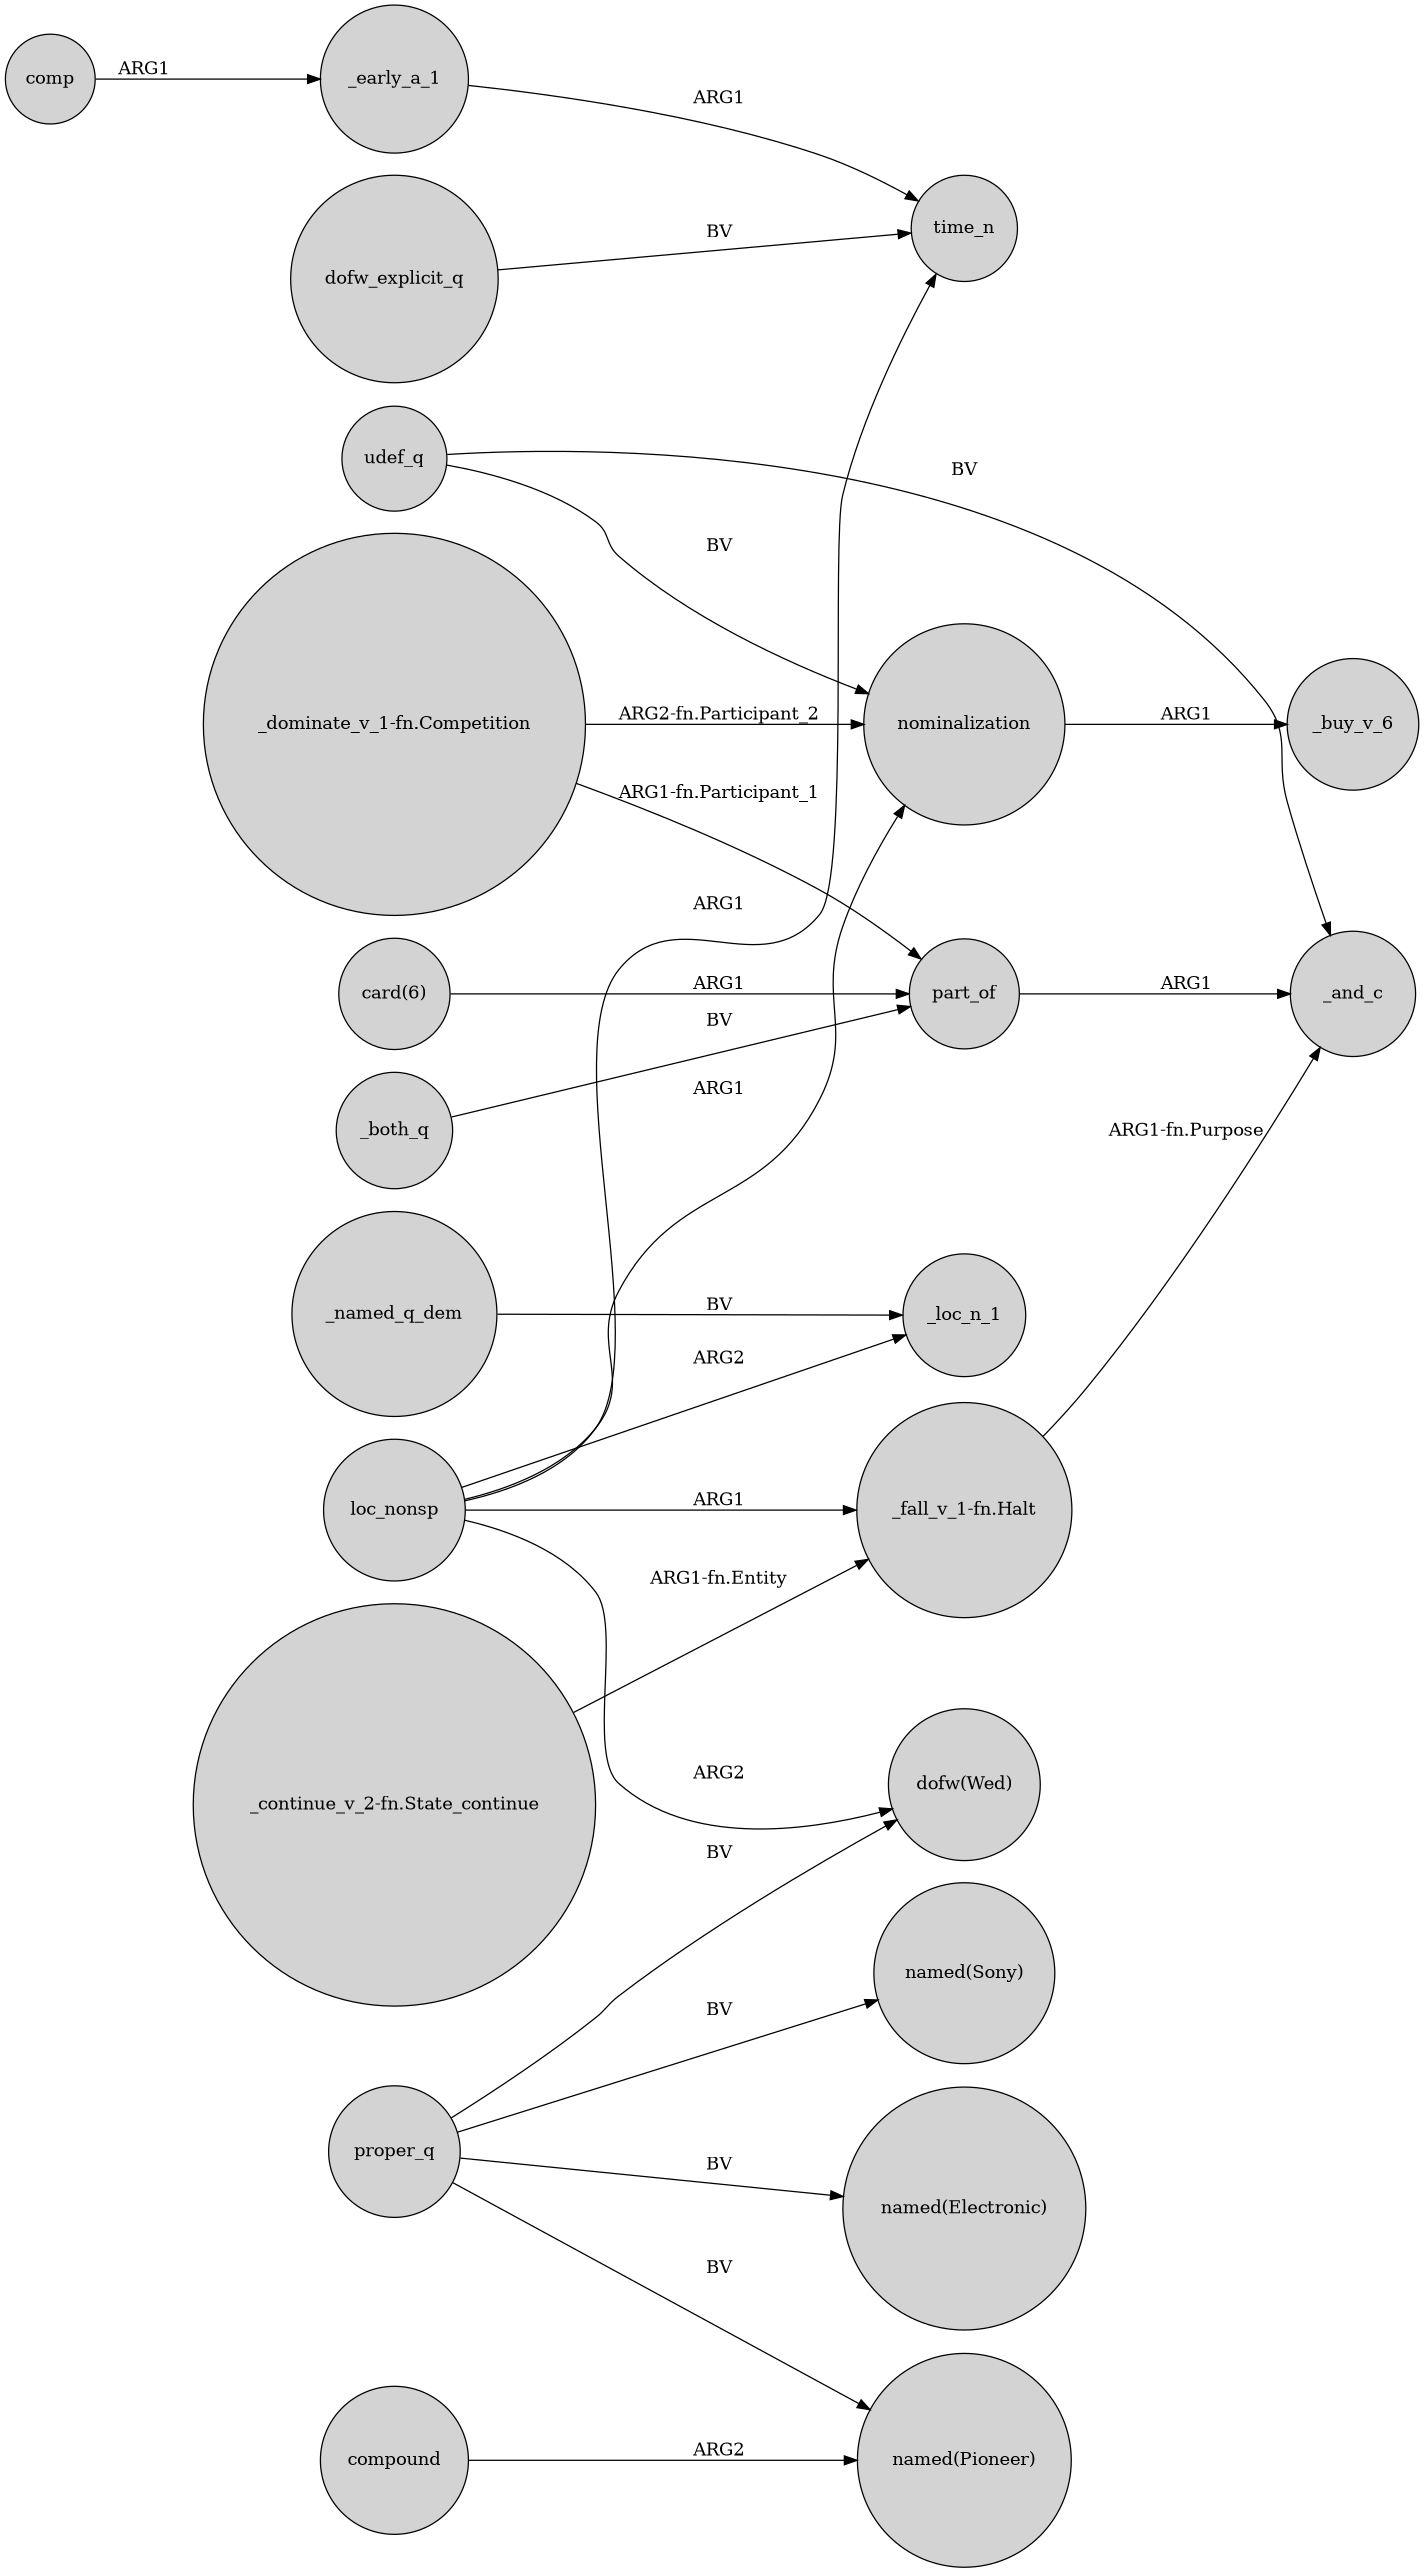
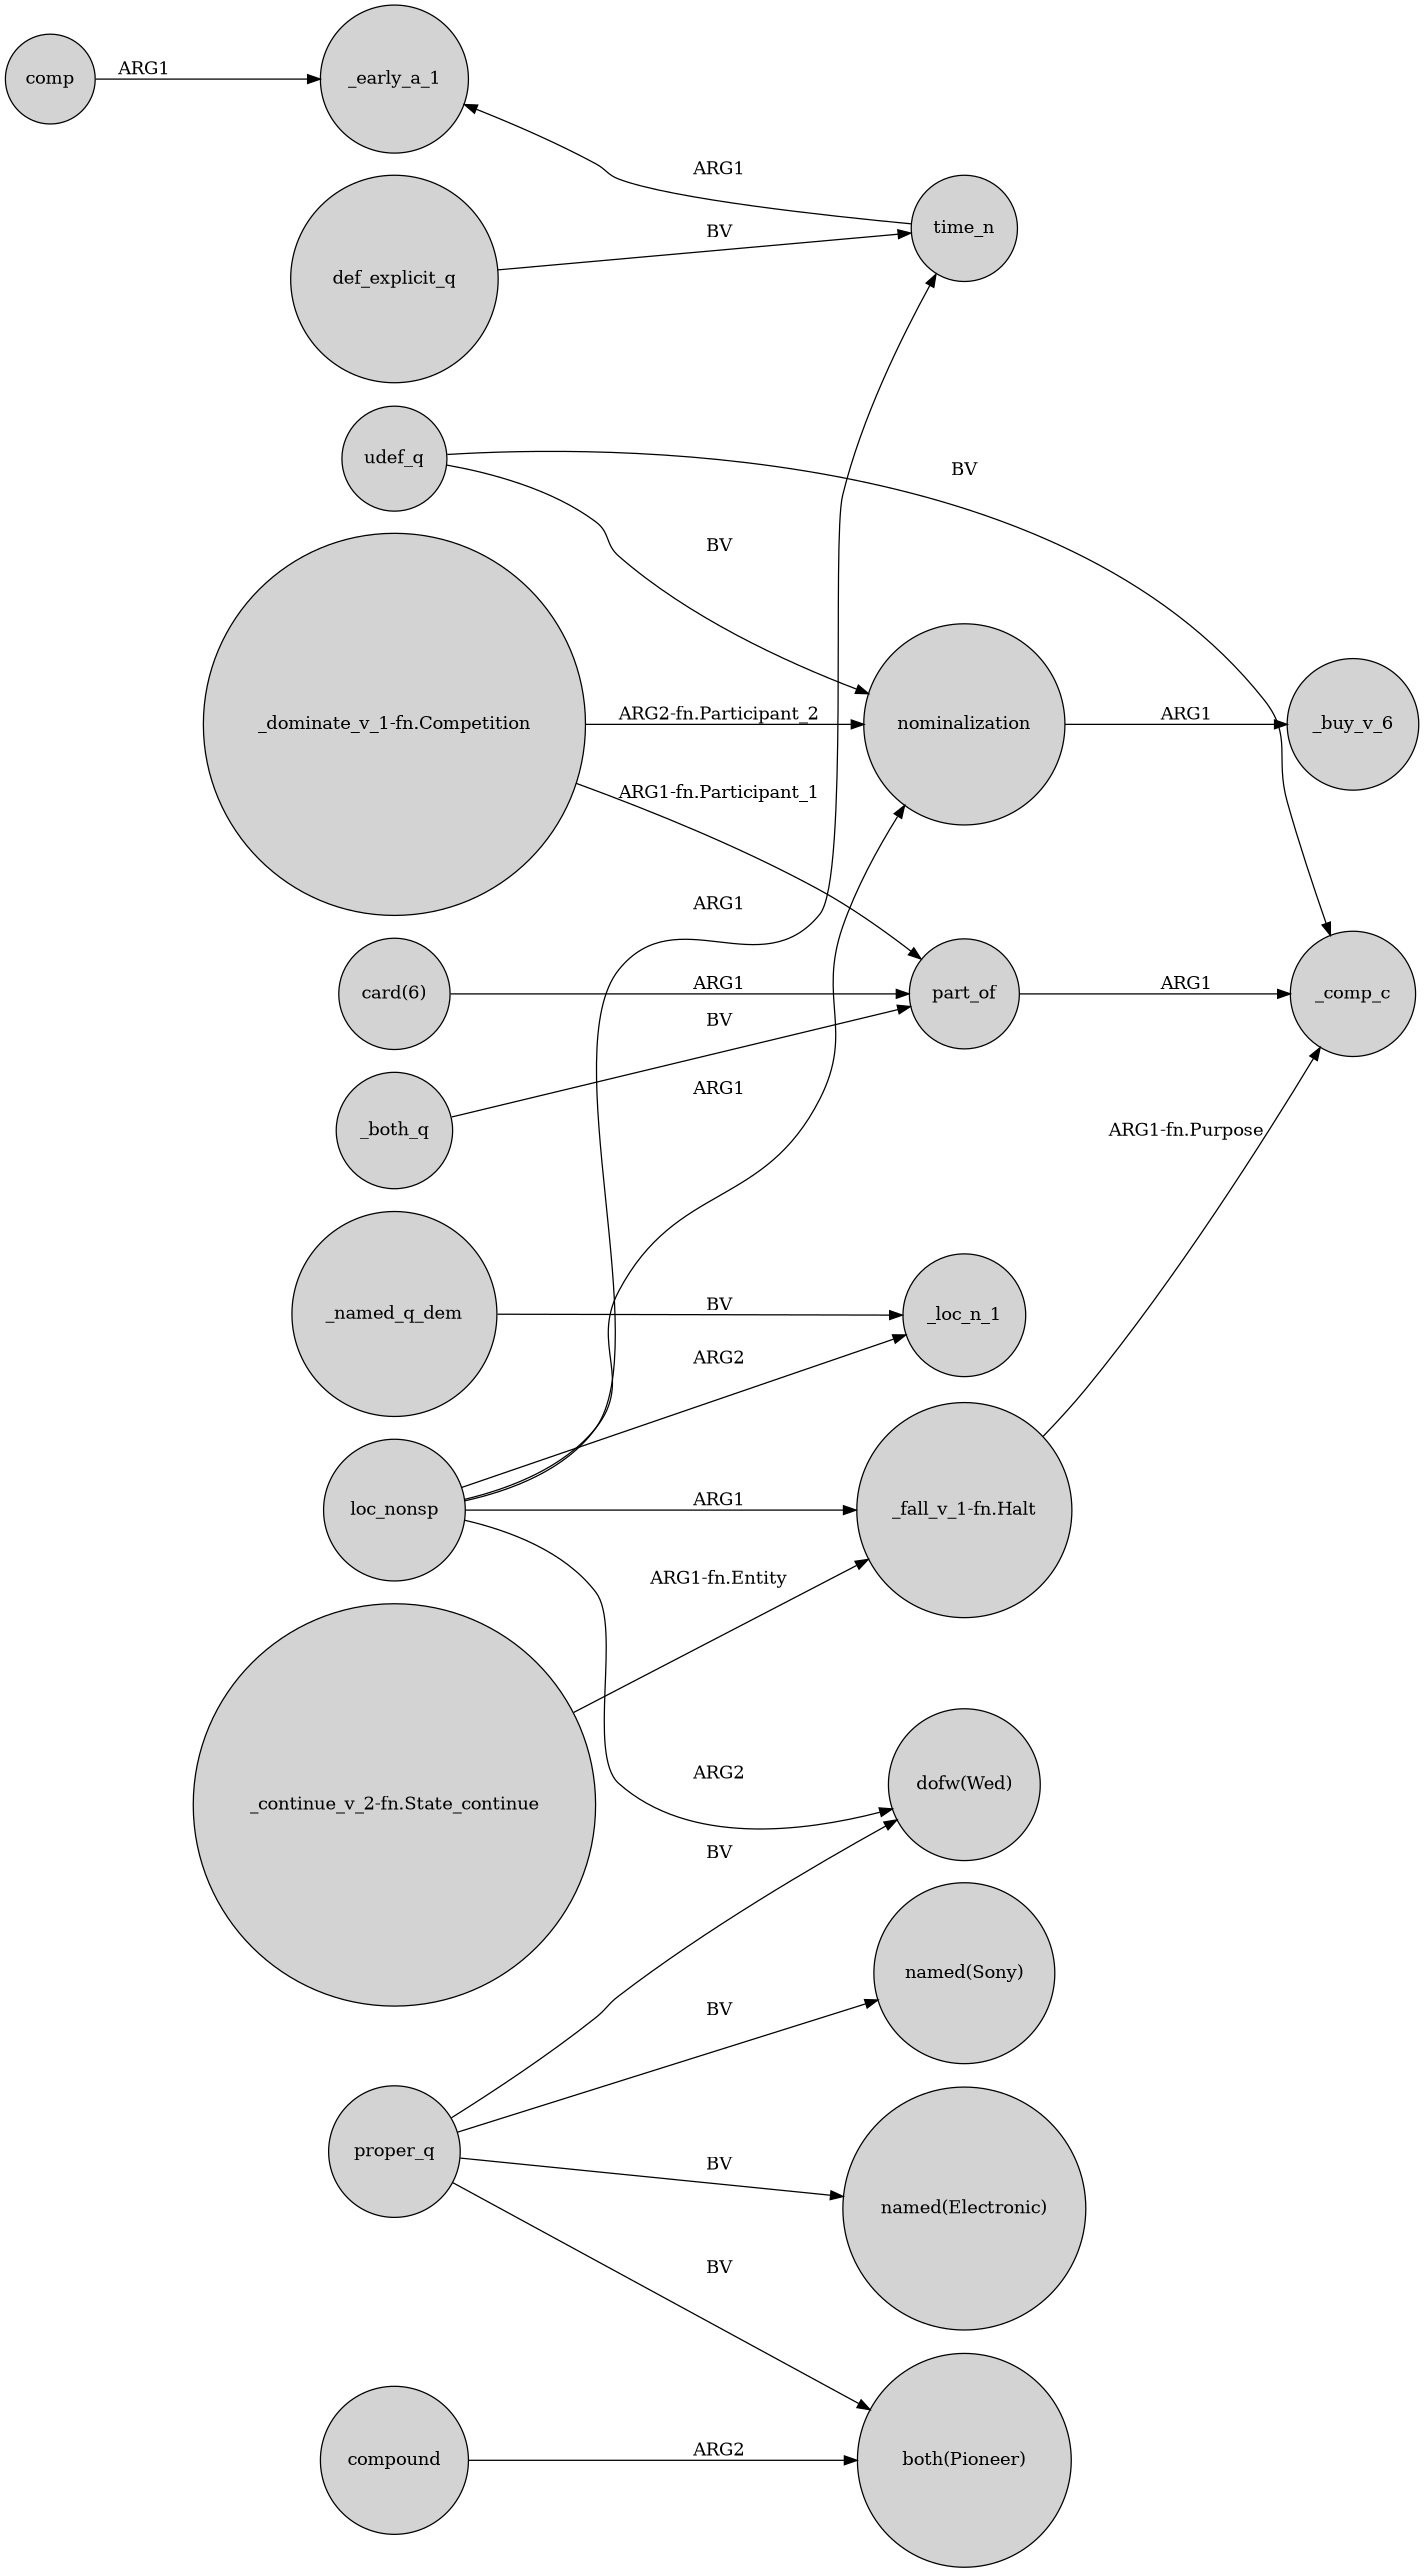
(693, 121) -> (685, 195)
(394, 279) -> (394, 279)
(1353, 994) -> (1353, 994)
(964, 2460) -> (964, 2460)
